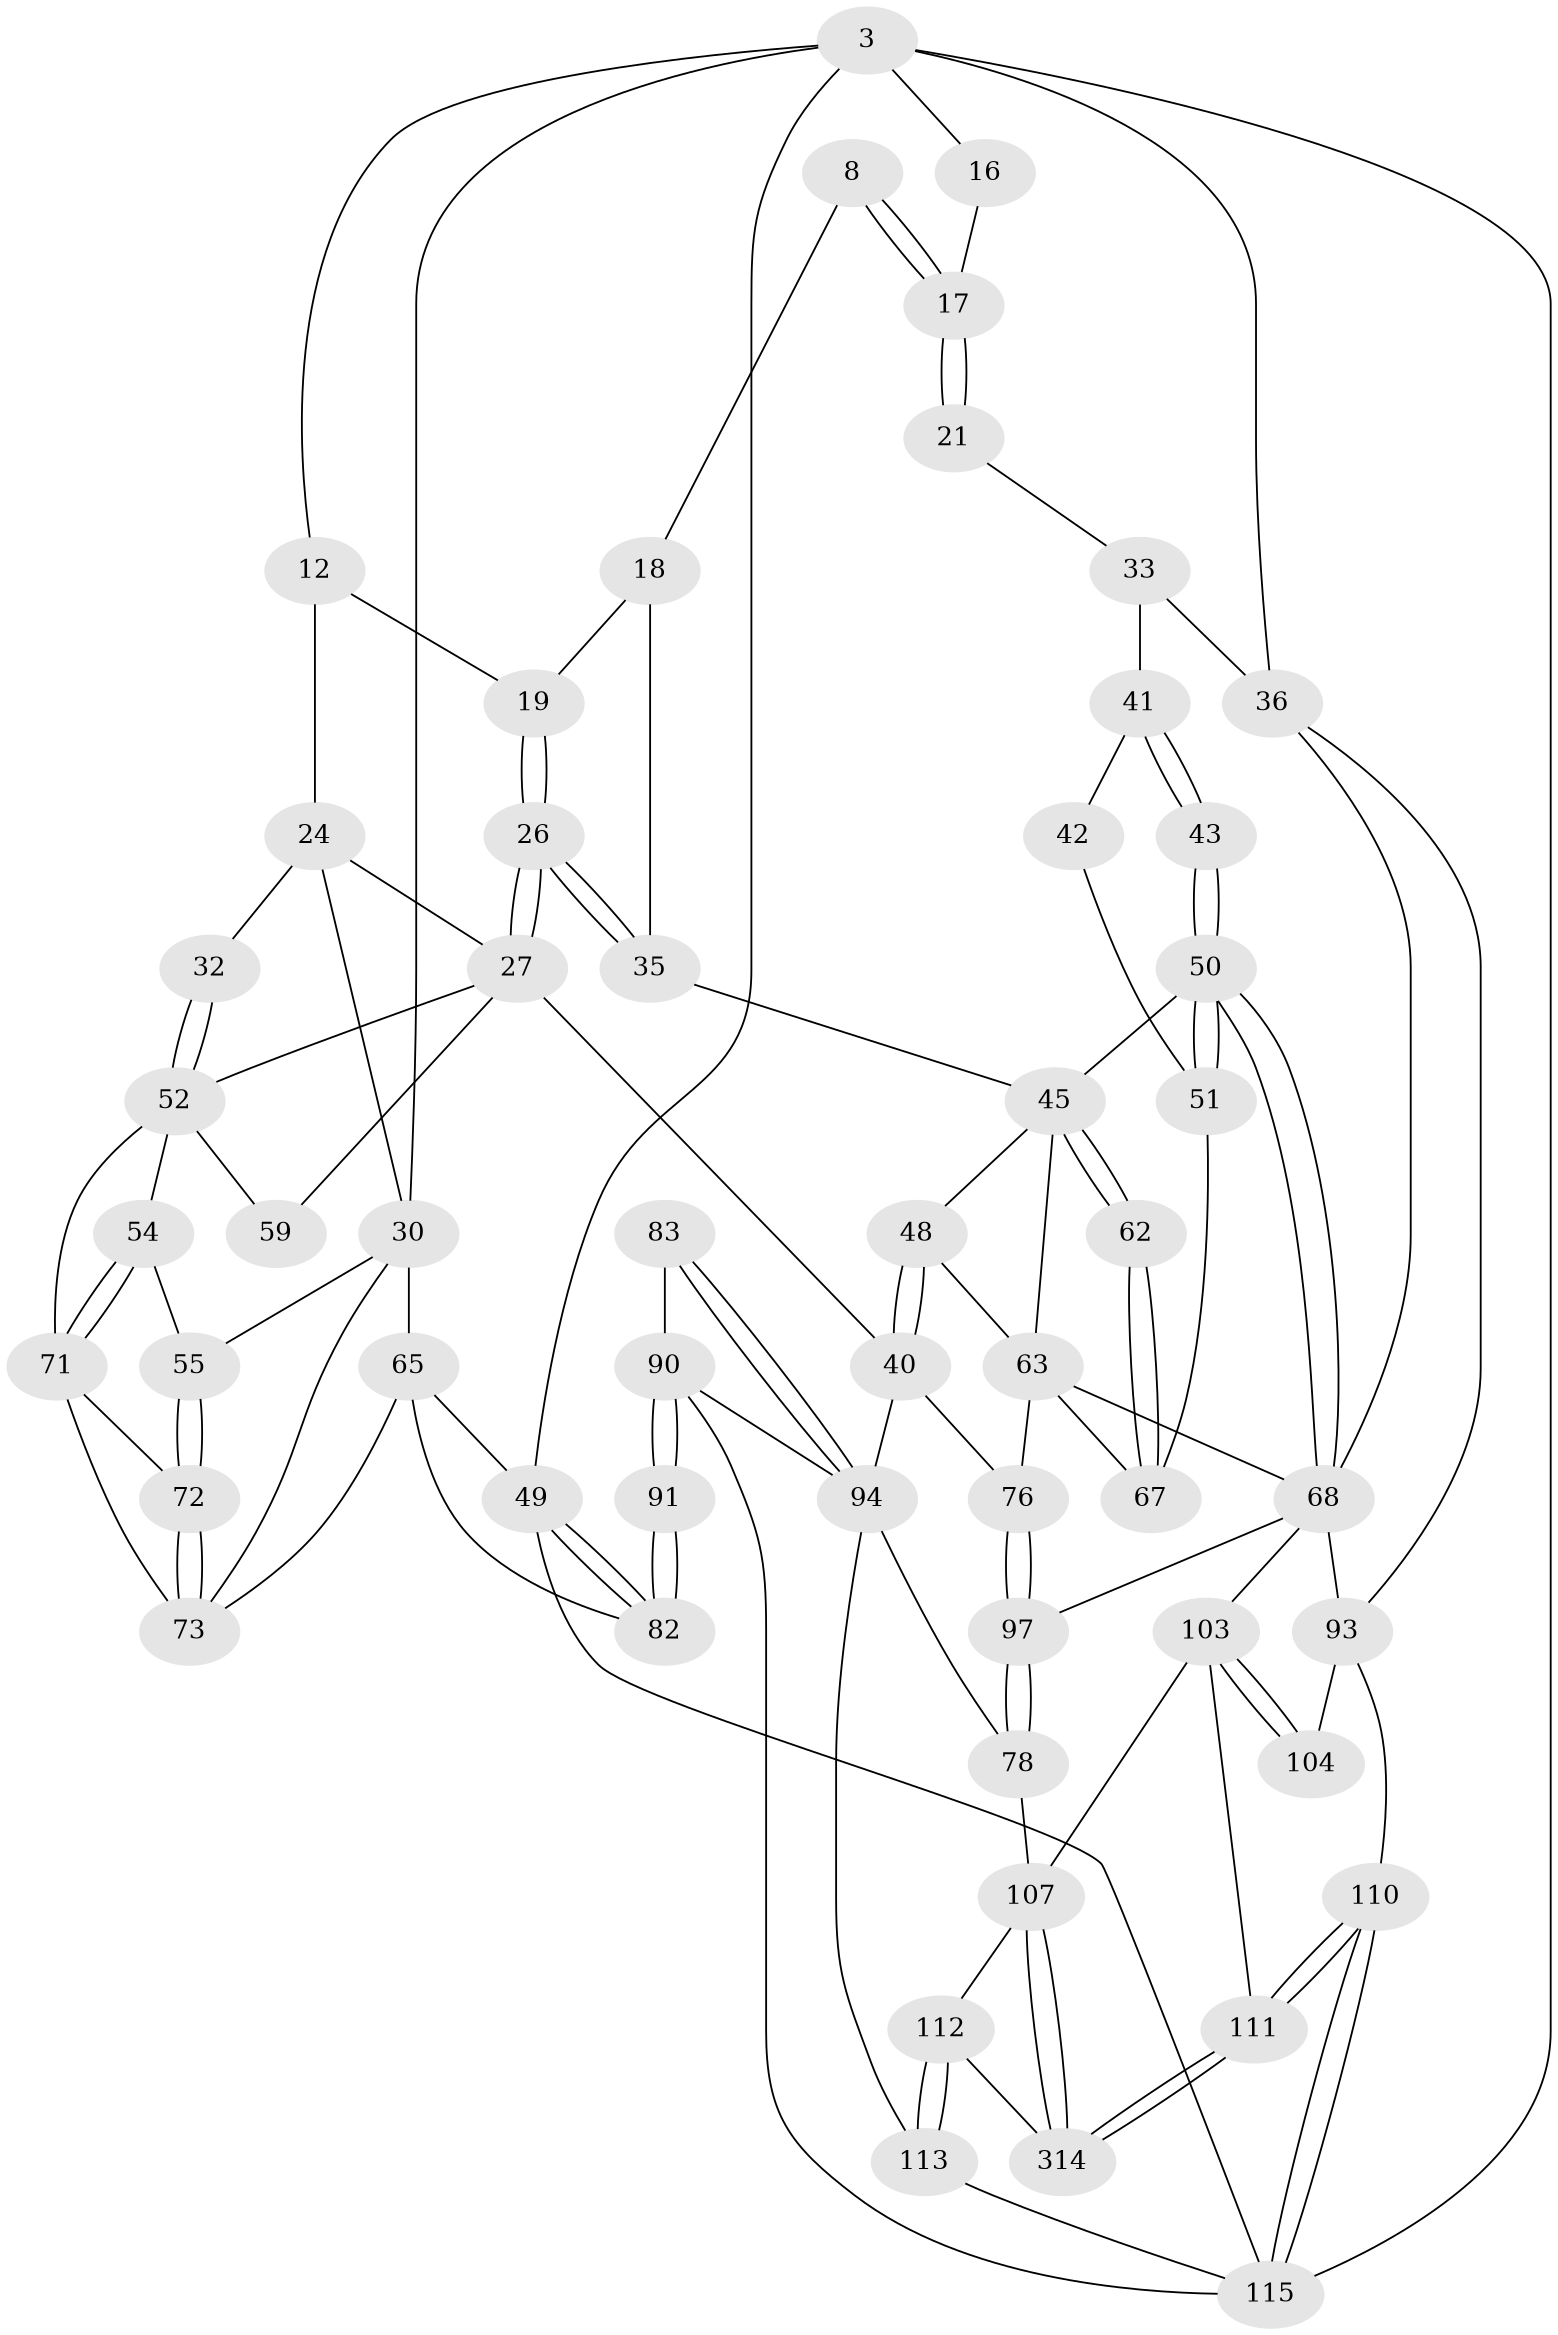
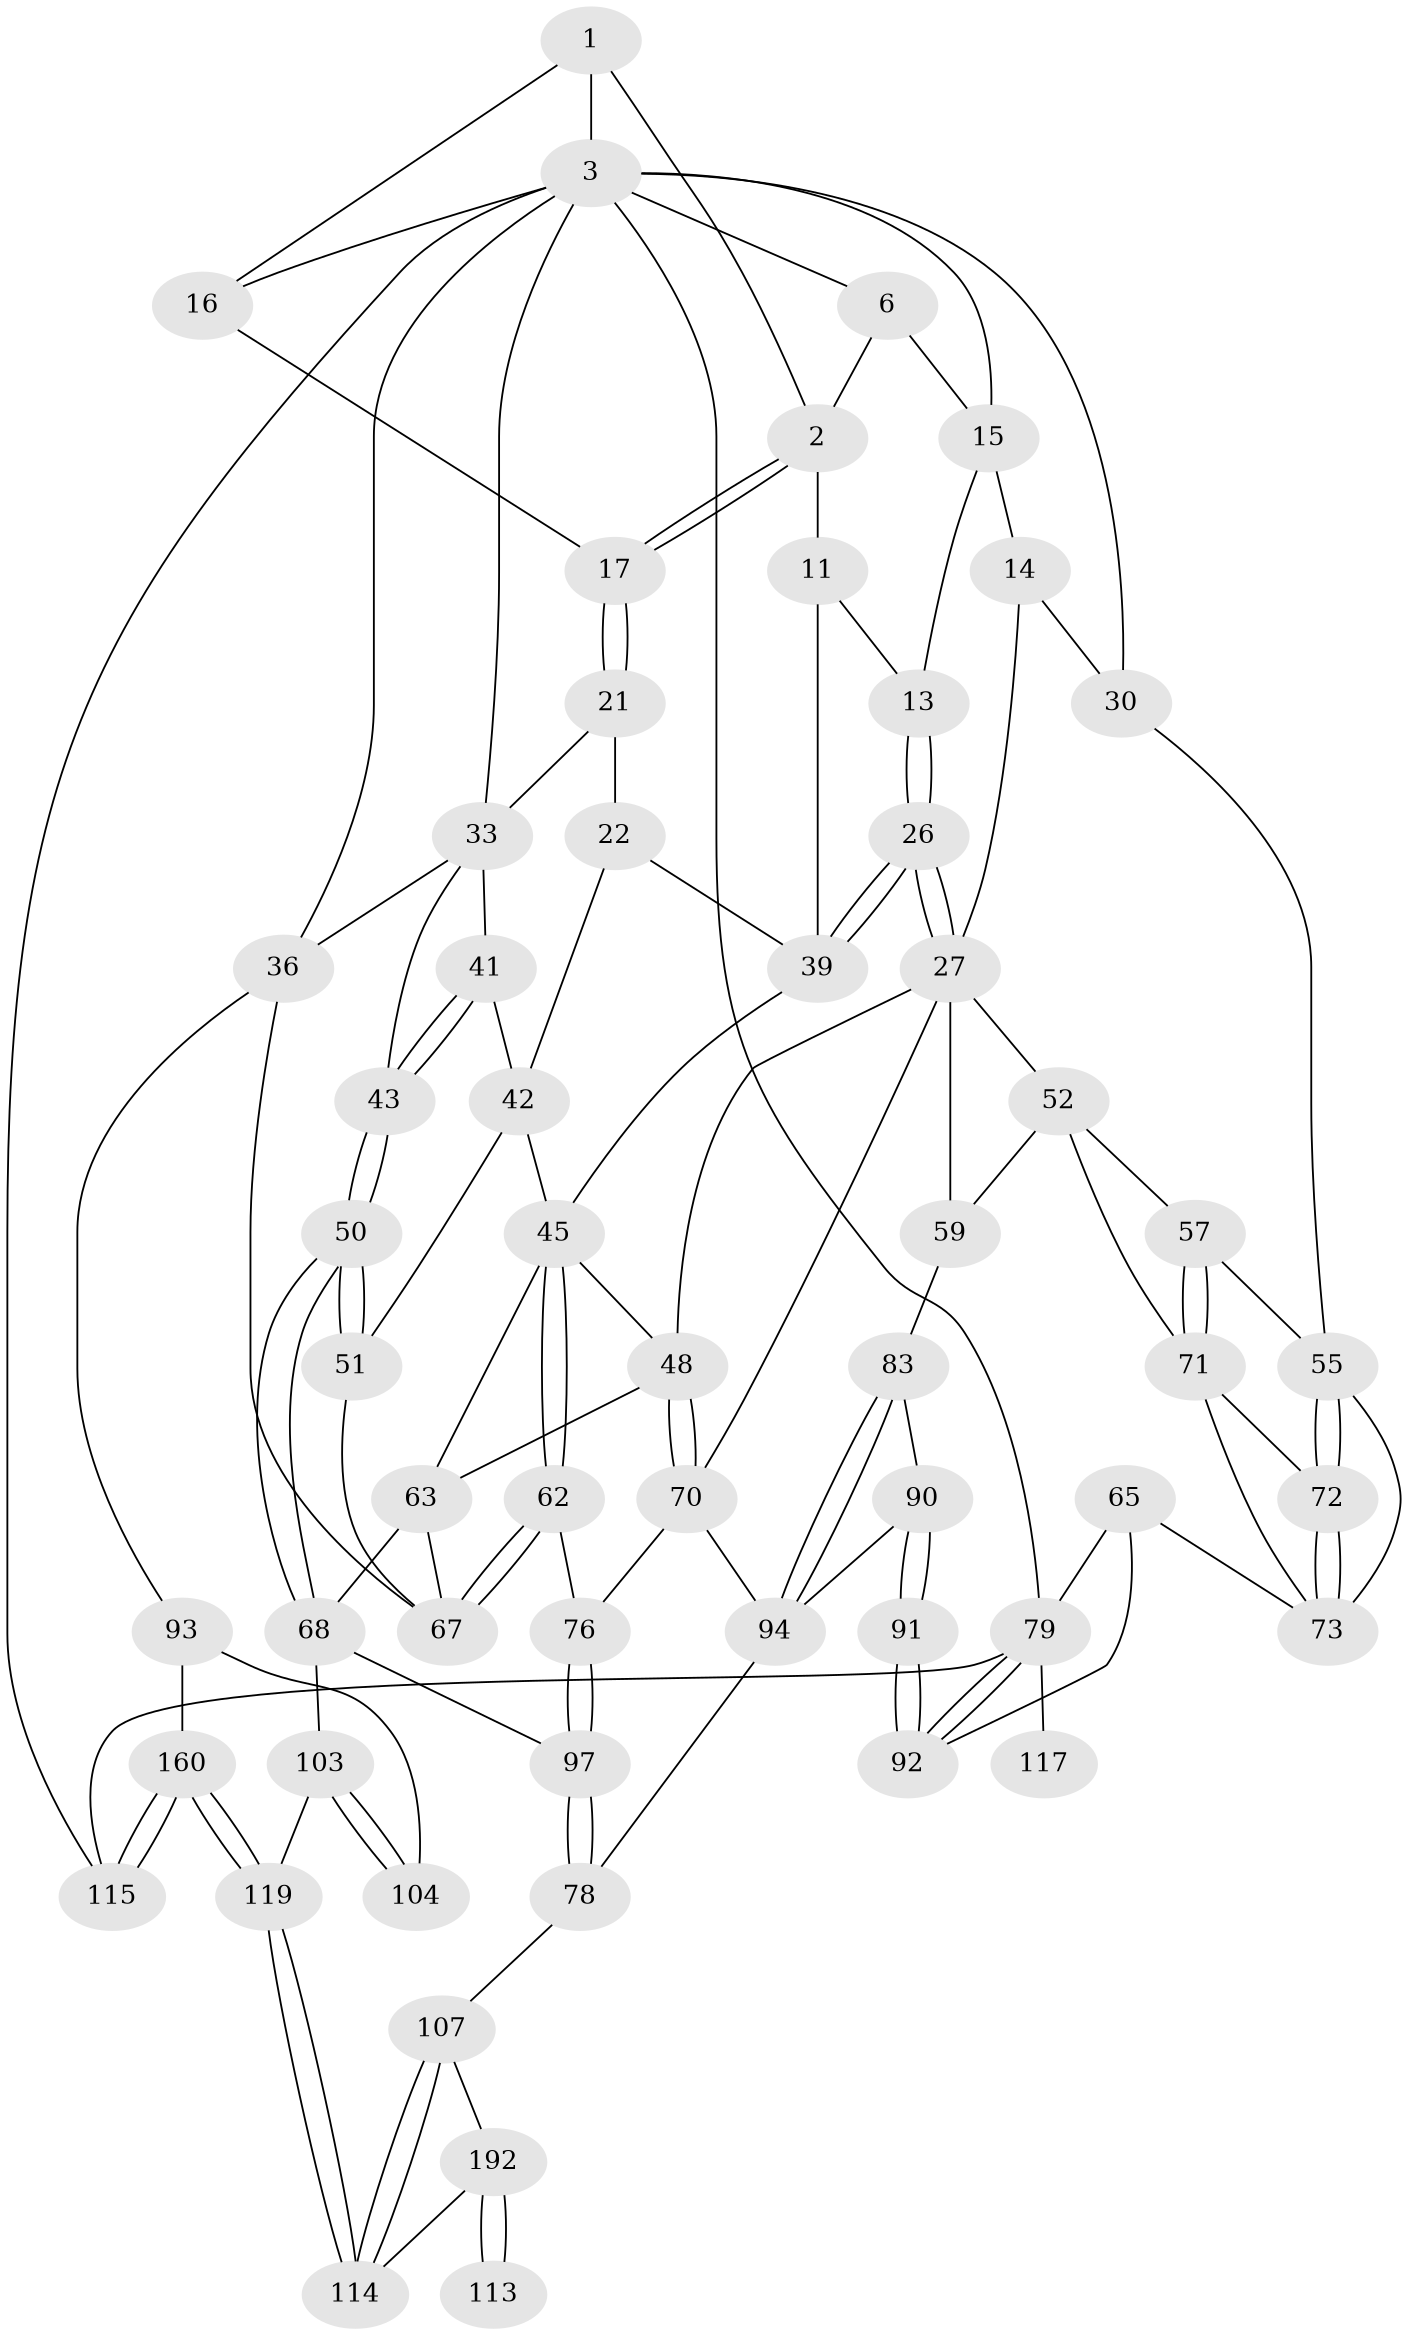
none -> (591, 41)
(853, 173) -> (818, 438)
none -> (888, 306)
none -> (499, 482)
(315, 571) -> (989, 438)
(650, 571) -> (818, 571)
(534, 704) -> (919, 704)
(315, 836) -> (1020, 571)
none -> (615, 836)
none -> (411, 962)
(210, 969) -> none
(650, 969) -> (818, 969)
(1130, 1035) -> (537, 1168)
(1411, 1091) -> (250, 1334)
none -> (726, 1112)
(144, 1234) -> (1195, 1234)
(409, 1300) -> none
none -> (920, 1311)
(901, 1367) -> (687, 1499)
(299, 1433) -> (1401, 1499)
(1026, 1433) -> (567, 1565)
(532, 1499) -> (1041, 1632)
(1333, 1565) -> none
(665, 1632) -> (908, 1764)
none -> (1044, 1764)
(1119, 1764) -> none
(836, 1837) -> none
(1376, 1897) -> (182, 1764)
(766, 1994) -> none
(941, 2030) -> (494, 2162)
(1254, 2030) -> (269, 1897)
(1063, 2162) -> (355, 2295)
(1094, 2234) -> none
